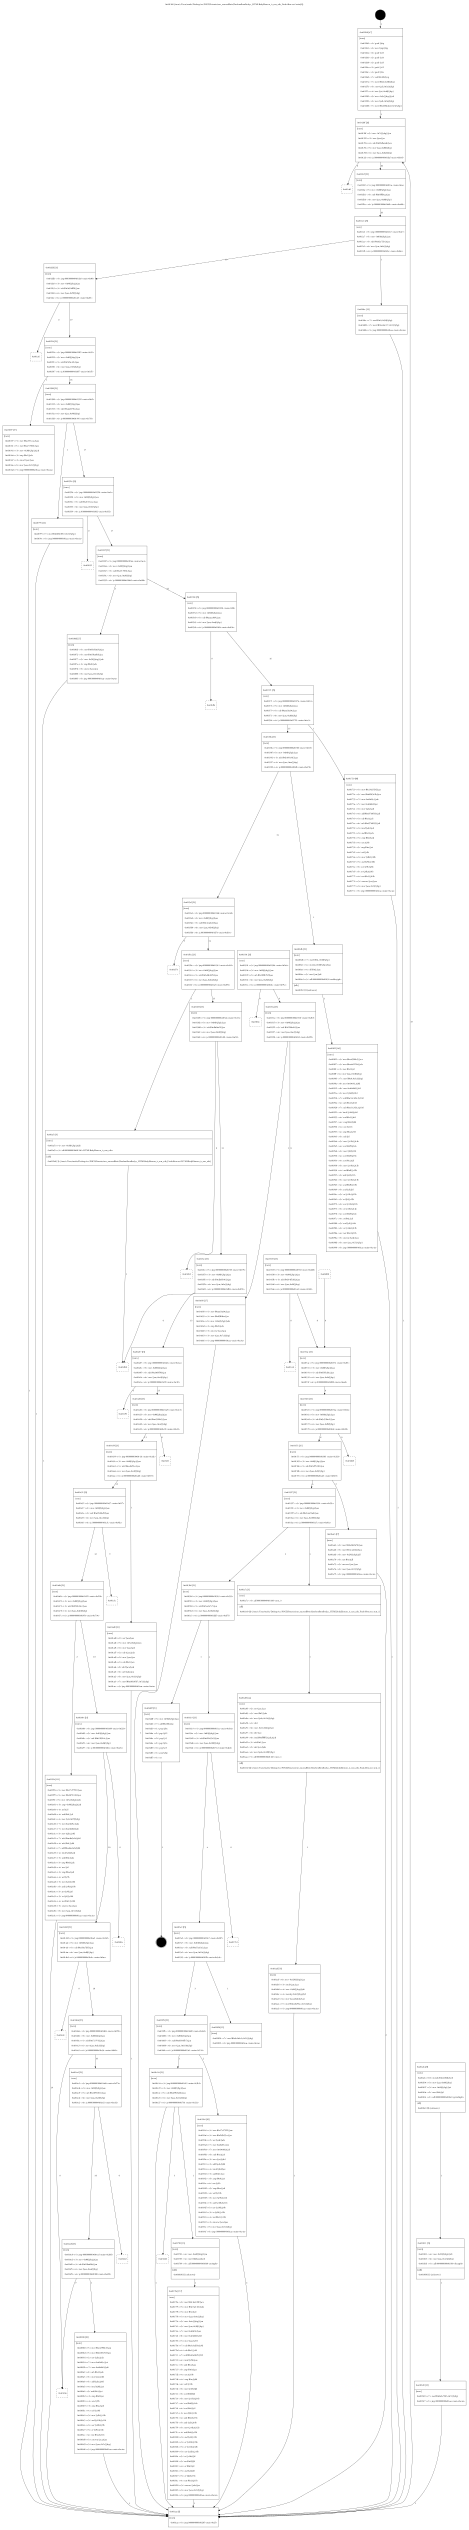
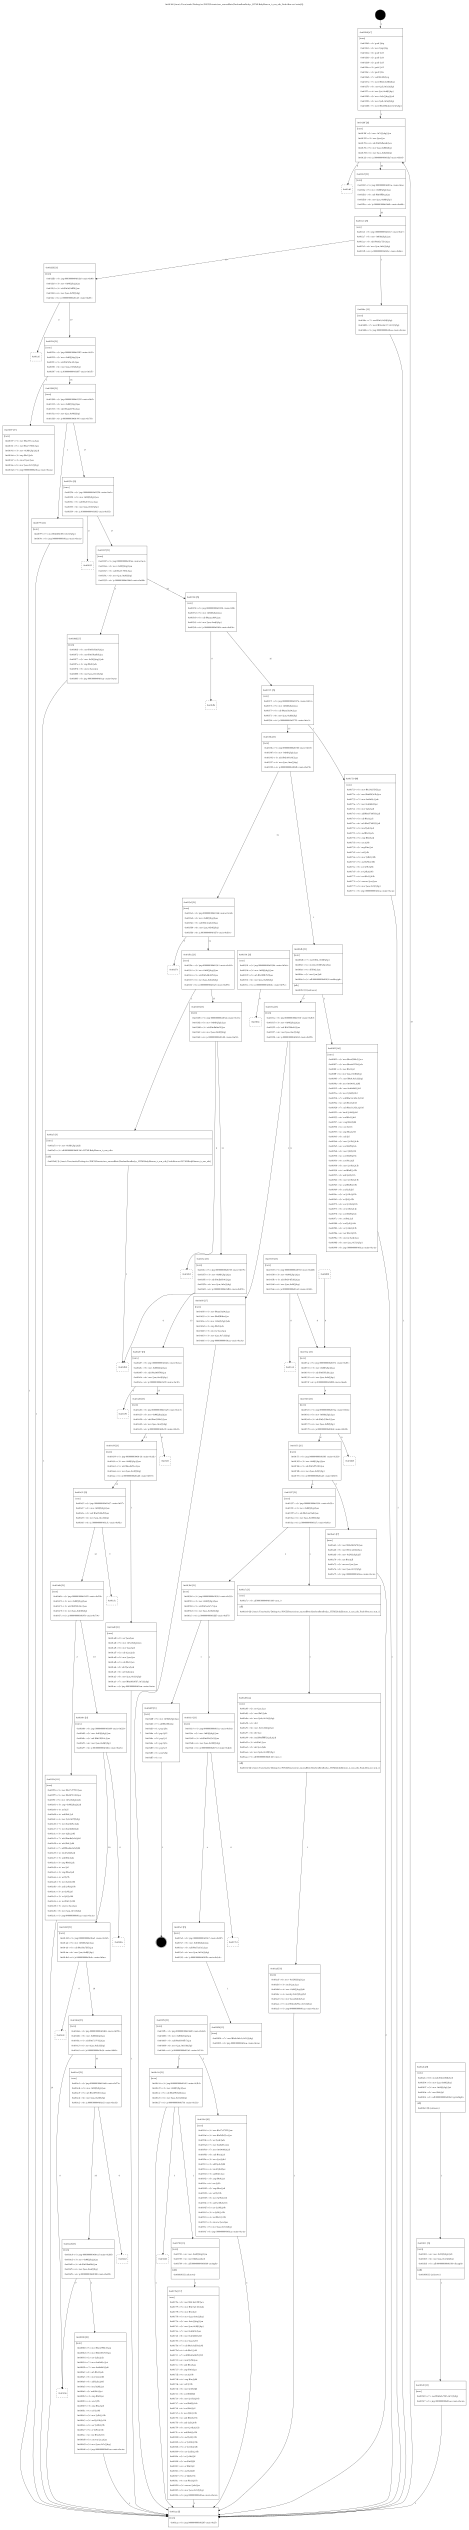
(276, 995) -> (303, 998)
(190, 1988) -> none
